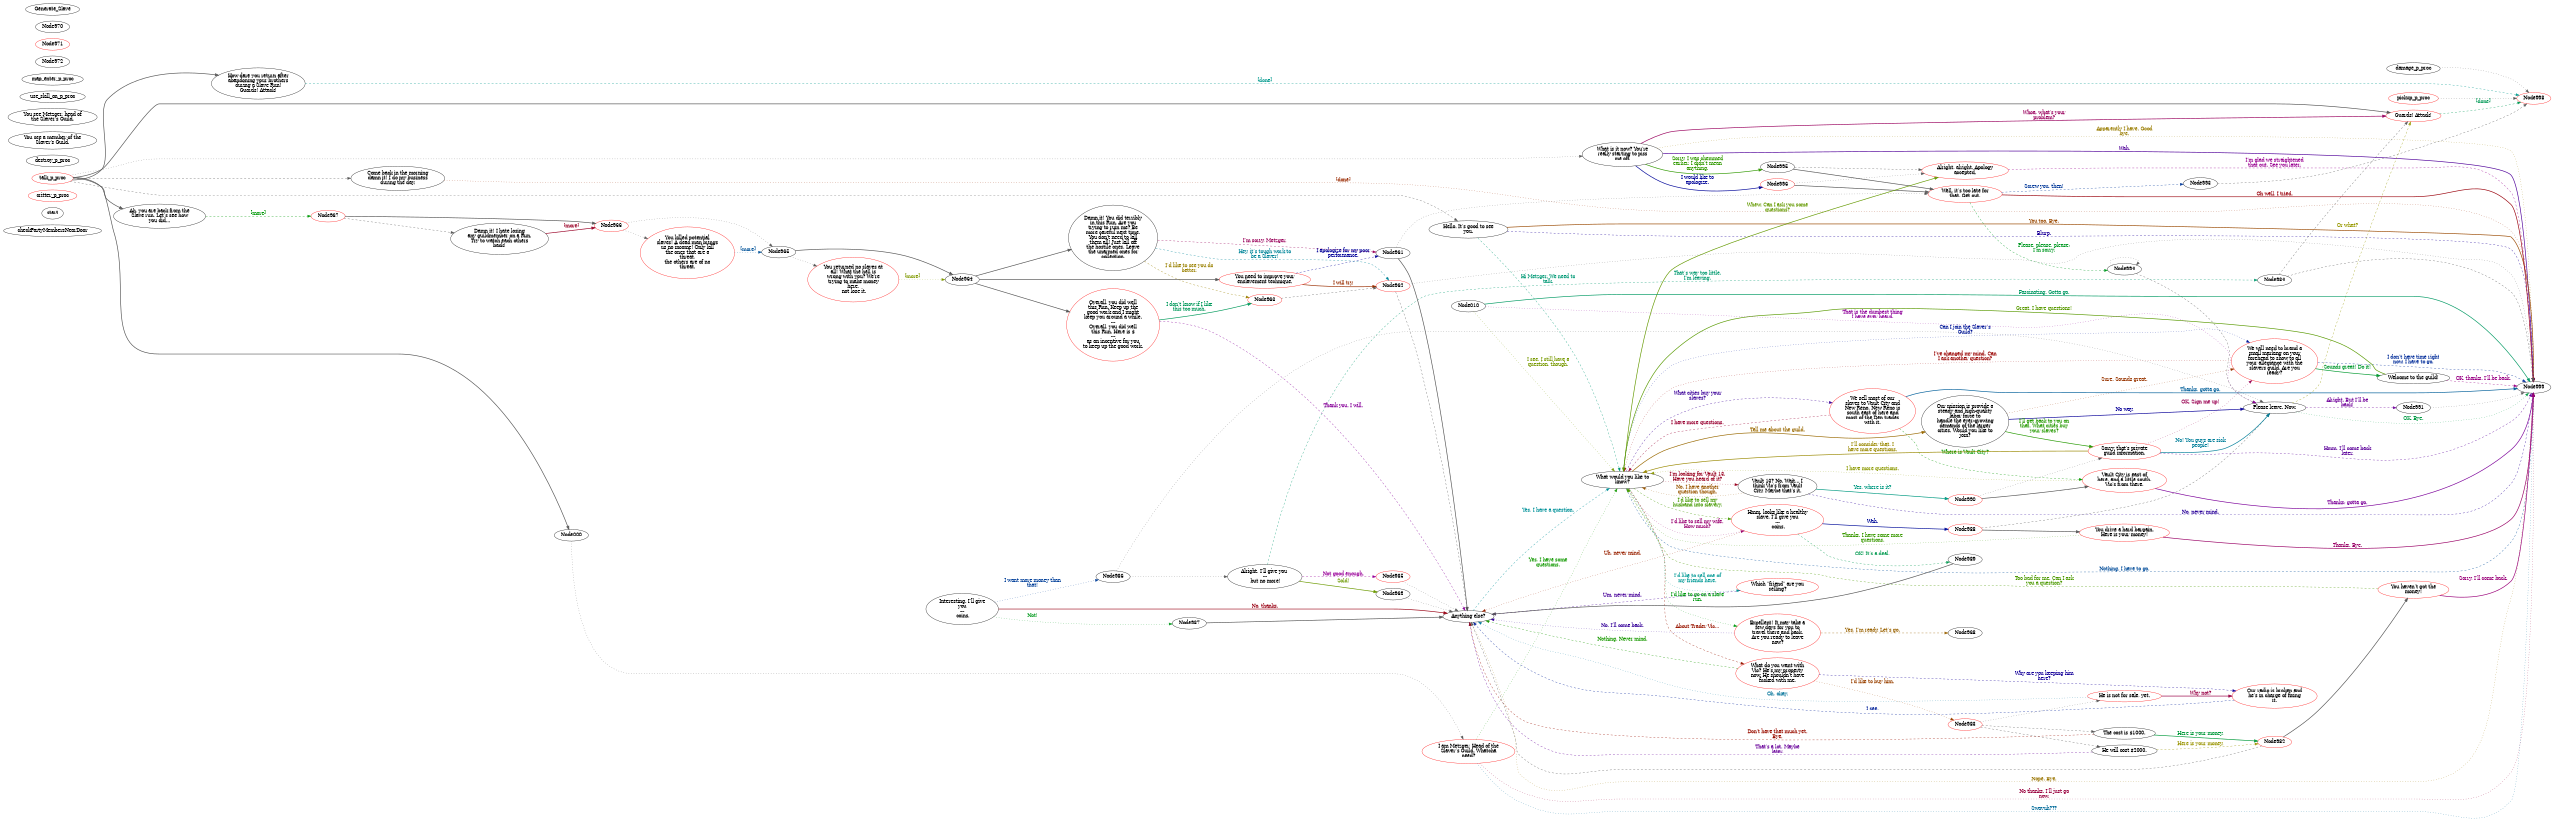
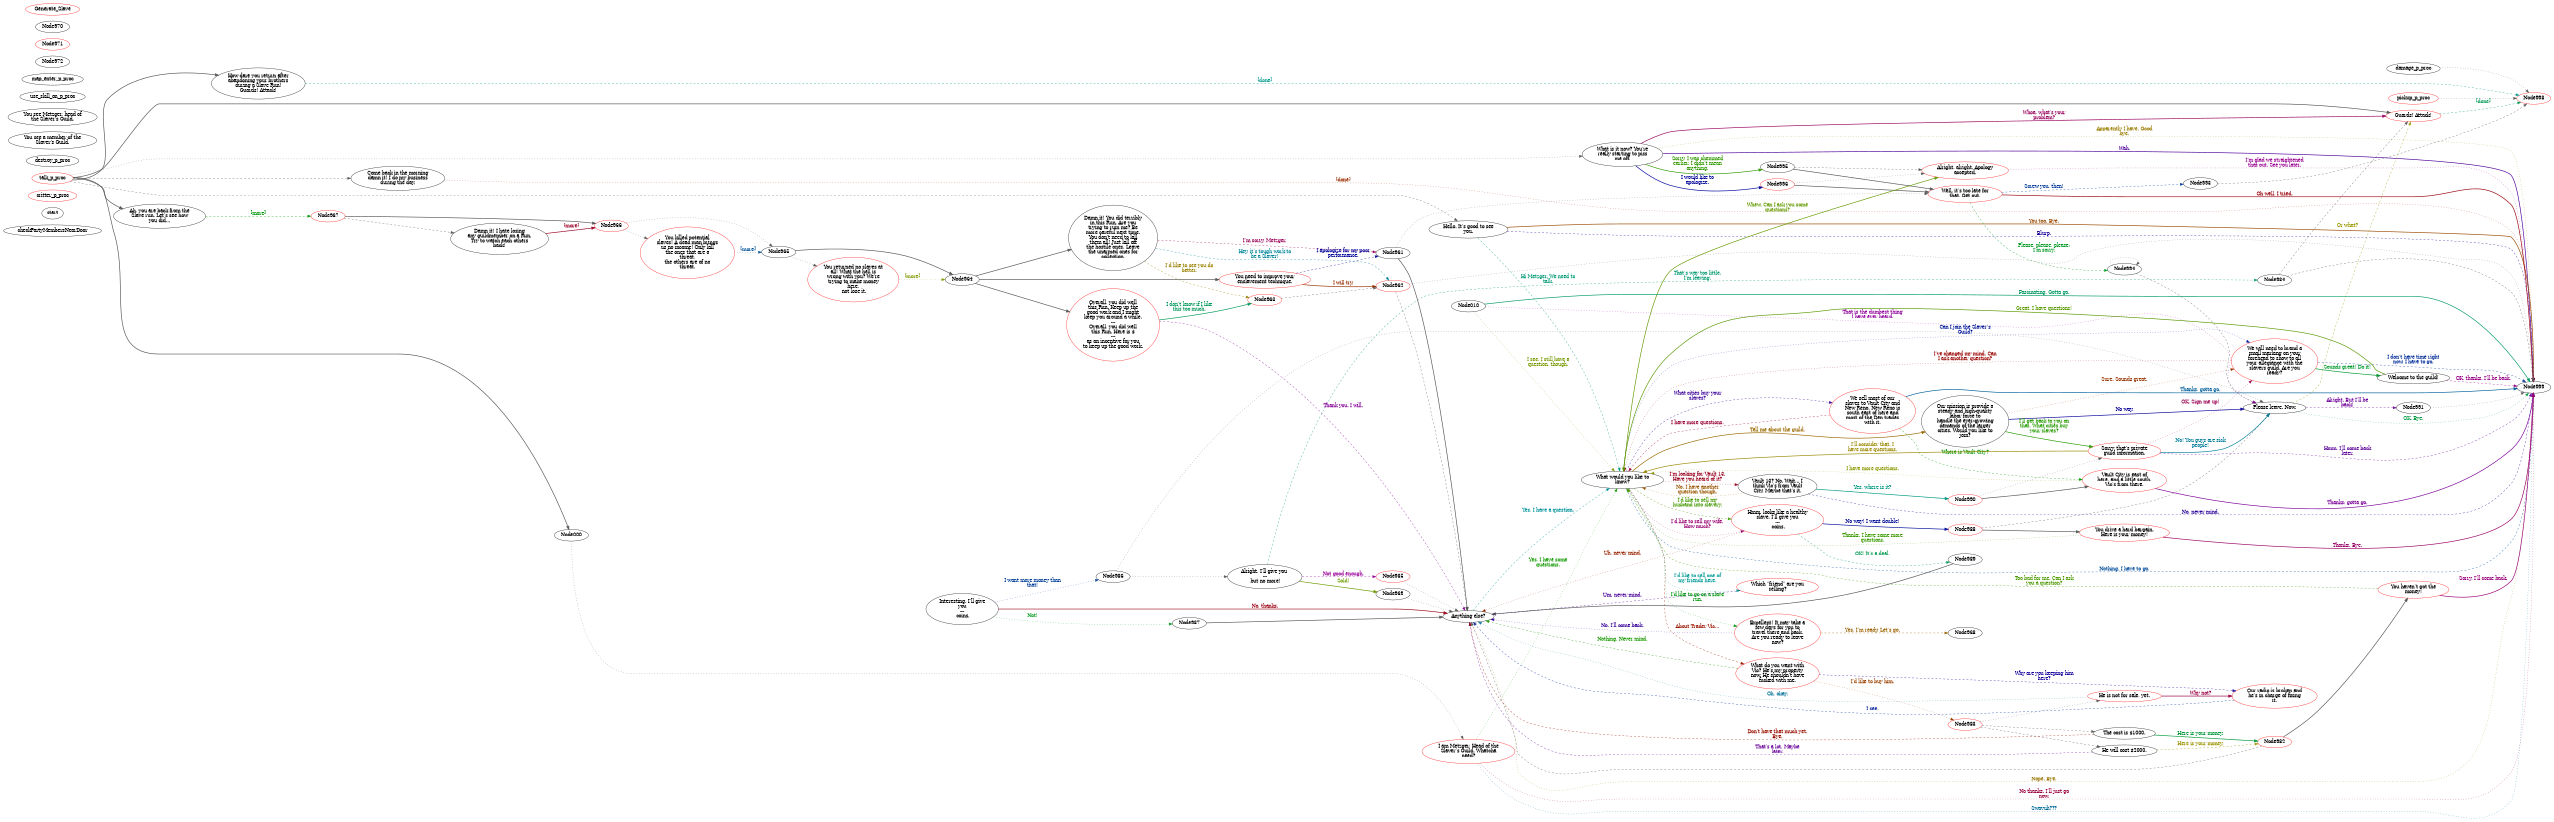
(53, 9) -> (53, 9)
(2357, 168) -> (2357, 168)
(1873, 522) -> (1873, 522)
